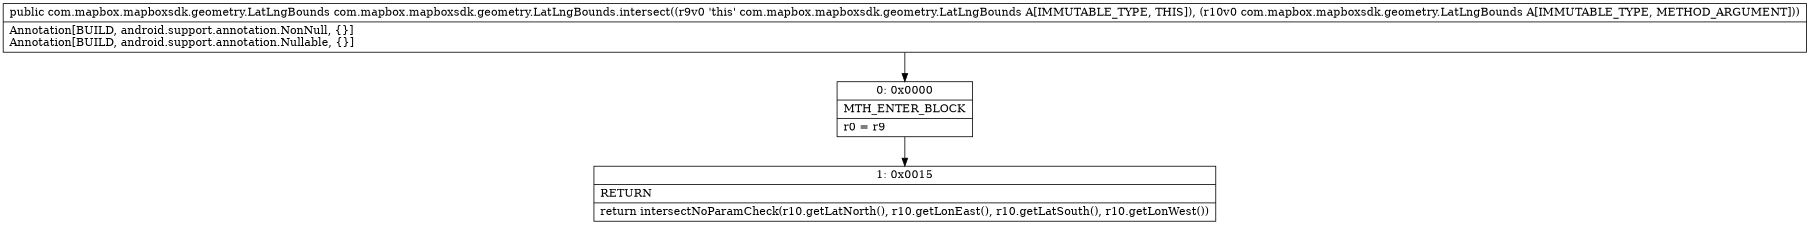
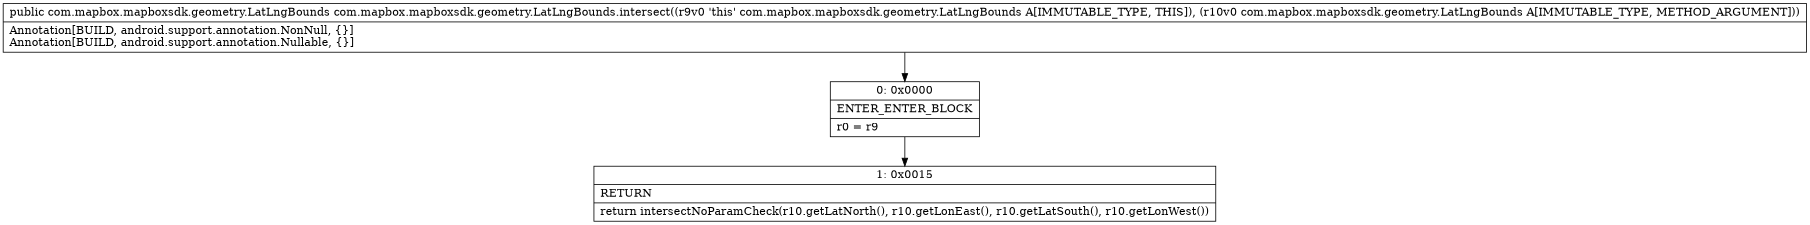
(905, 109) -> (905, 109)
